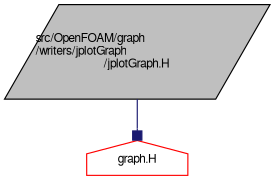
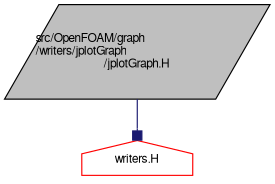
(137, 160) -> (137, 160)
